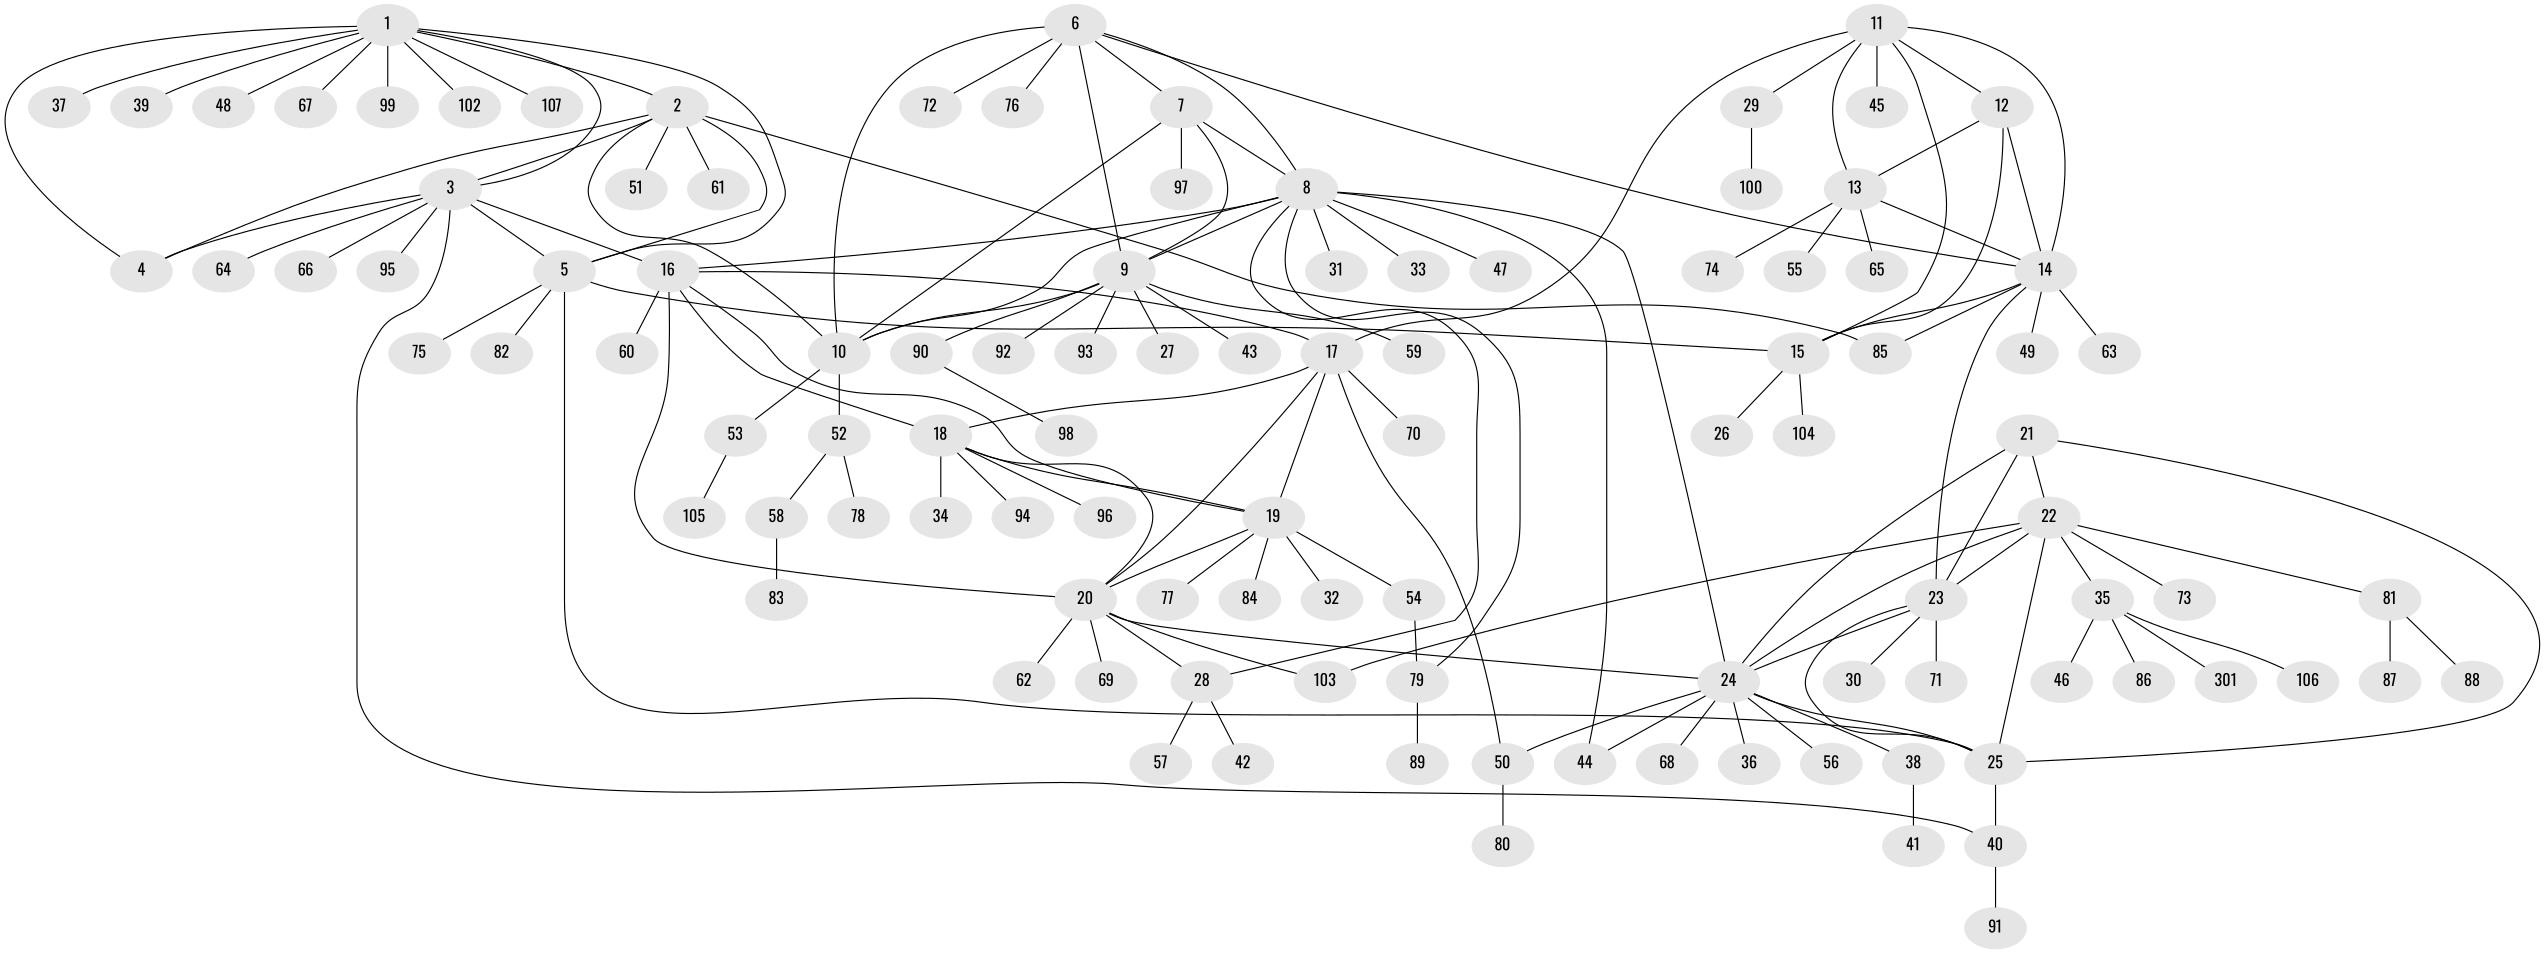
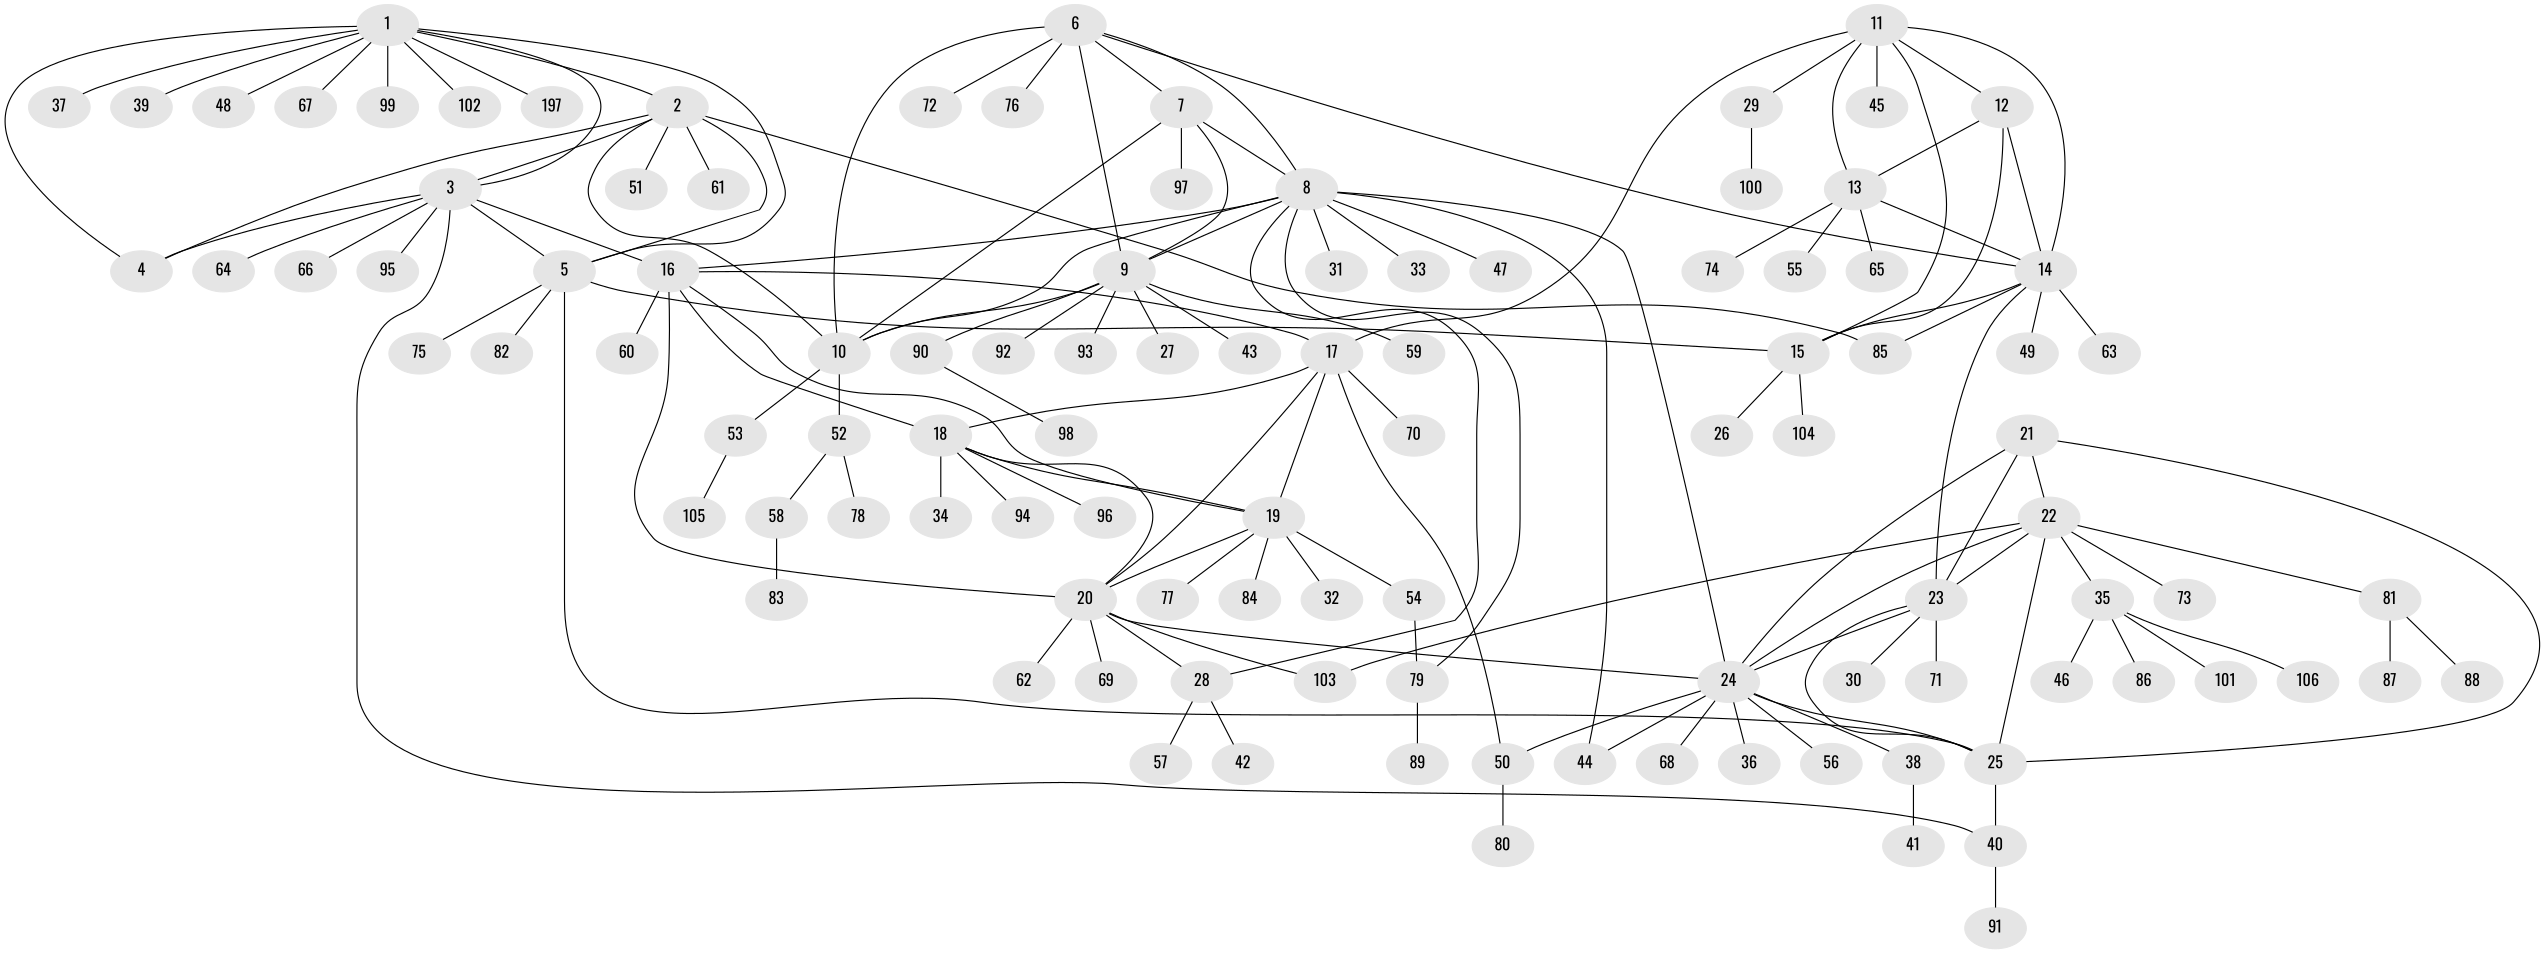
(552, 107) -> (552, 107)
(2226, 682) -> (2226, 682)
